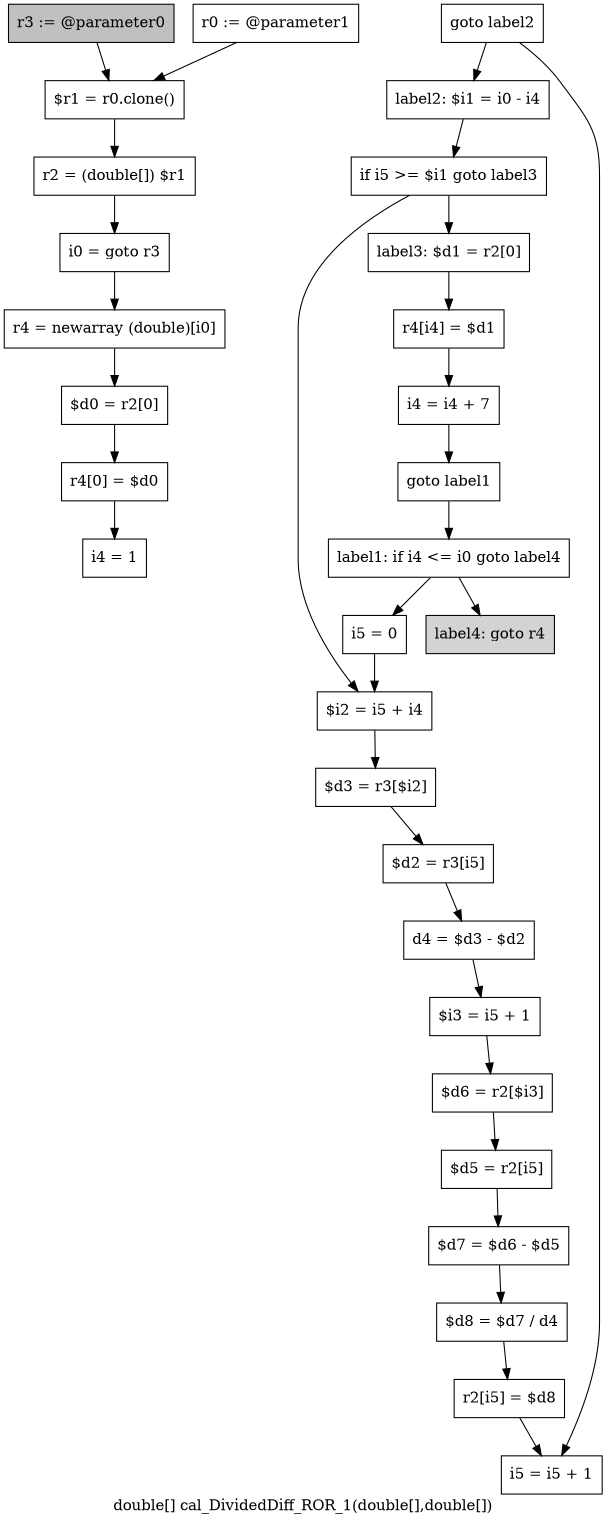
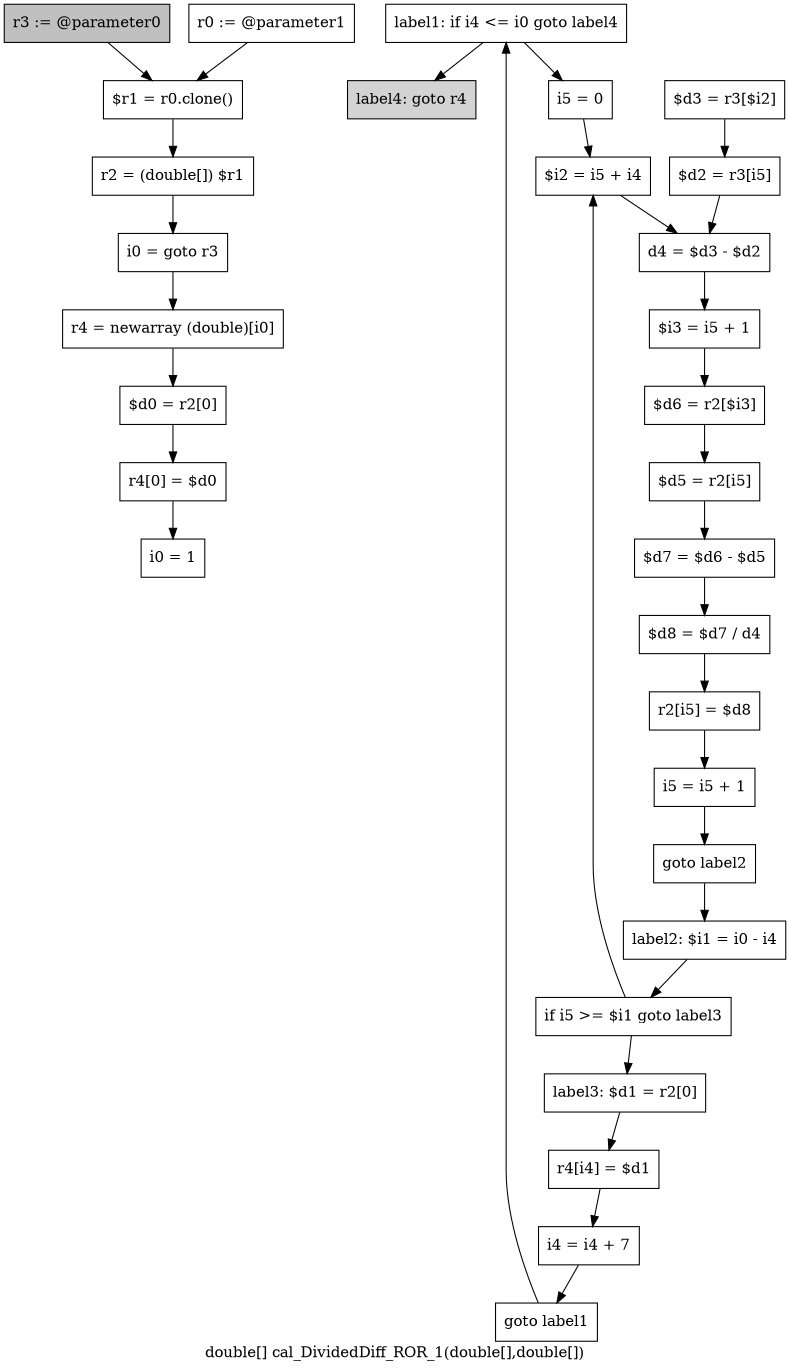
(115, 558) -> (173, 558)
(600, 733) -> (705, 820)
(375, 744) -> (644, 211)
